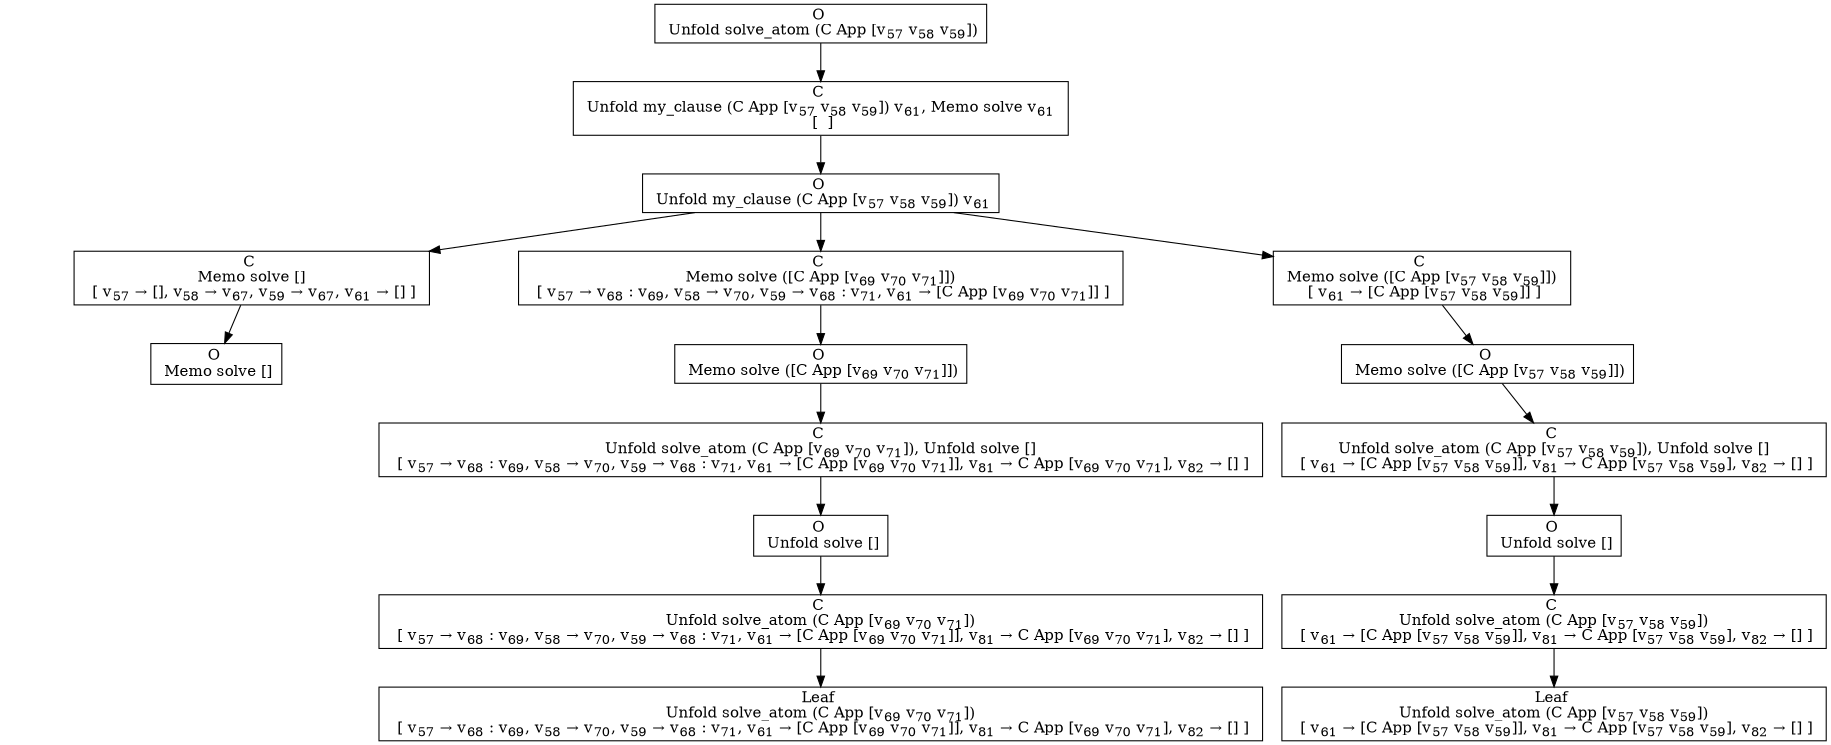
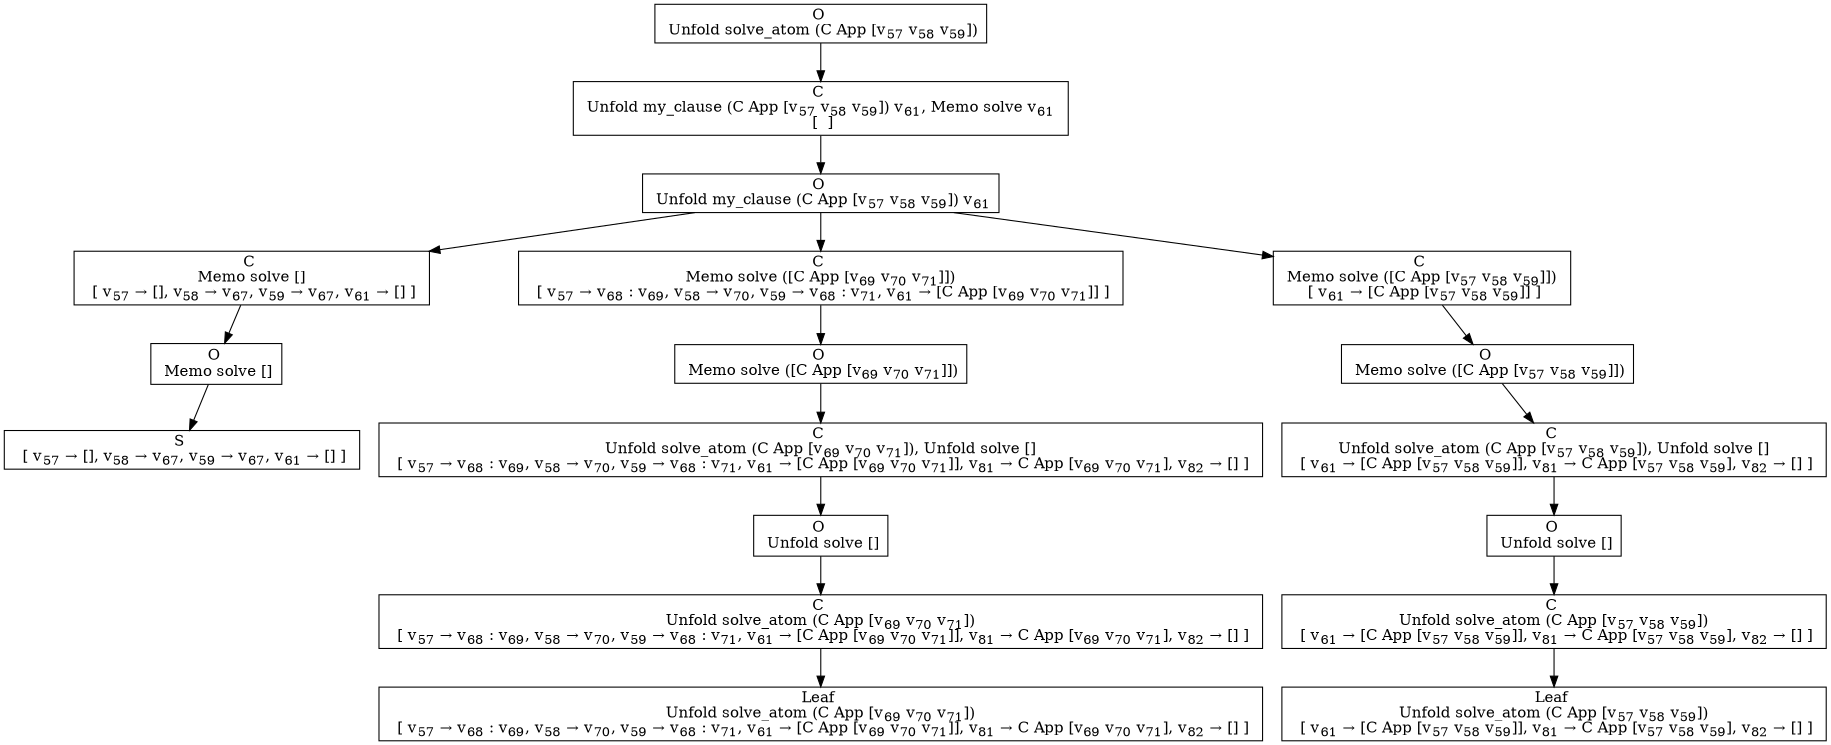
none -> (182, 450)
